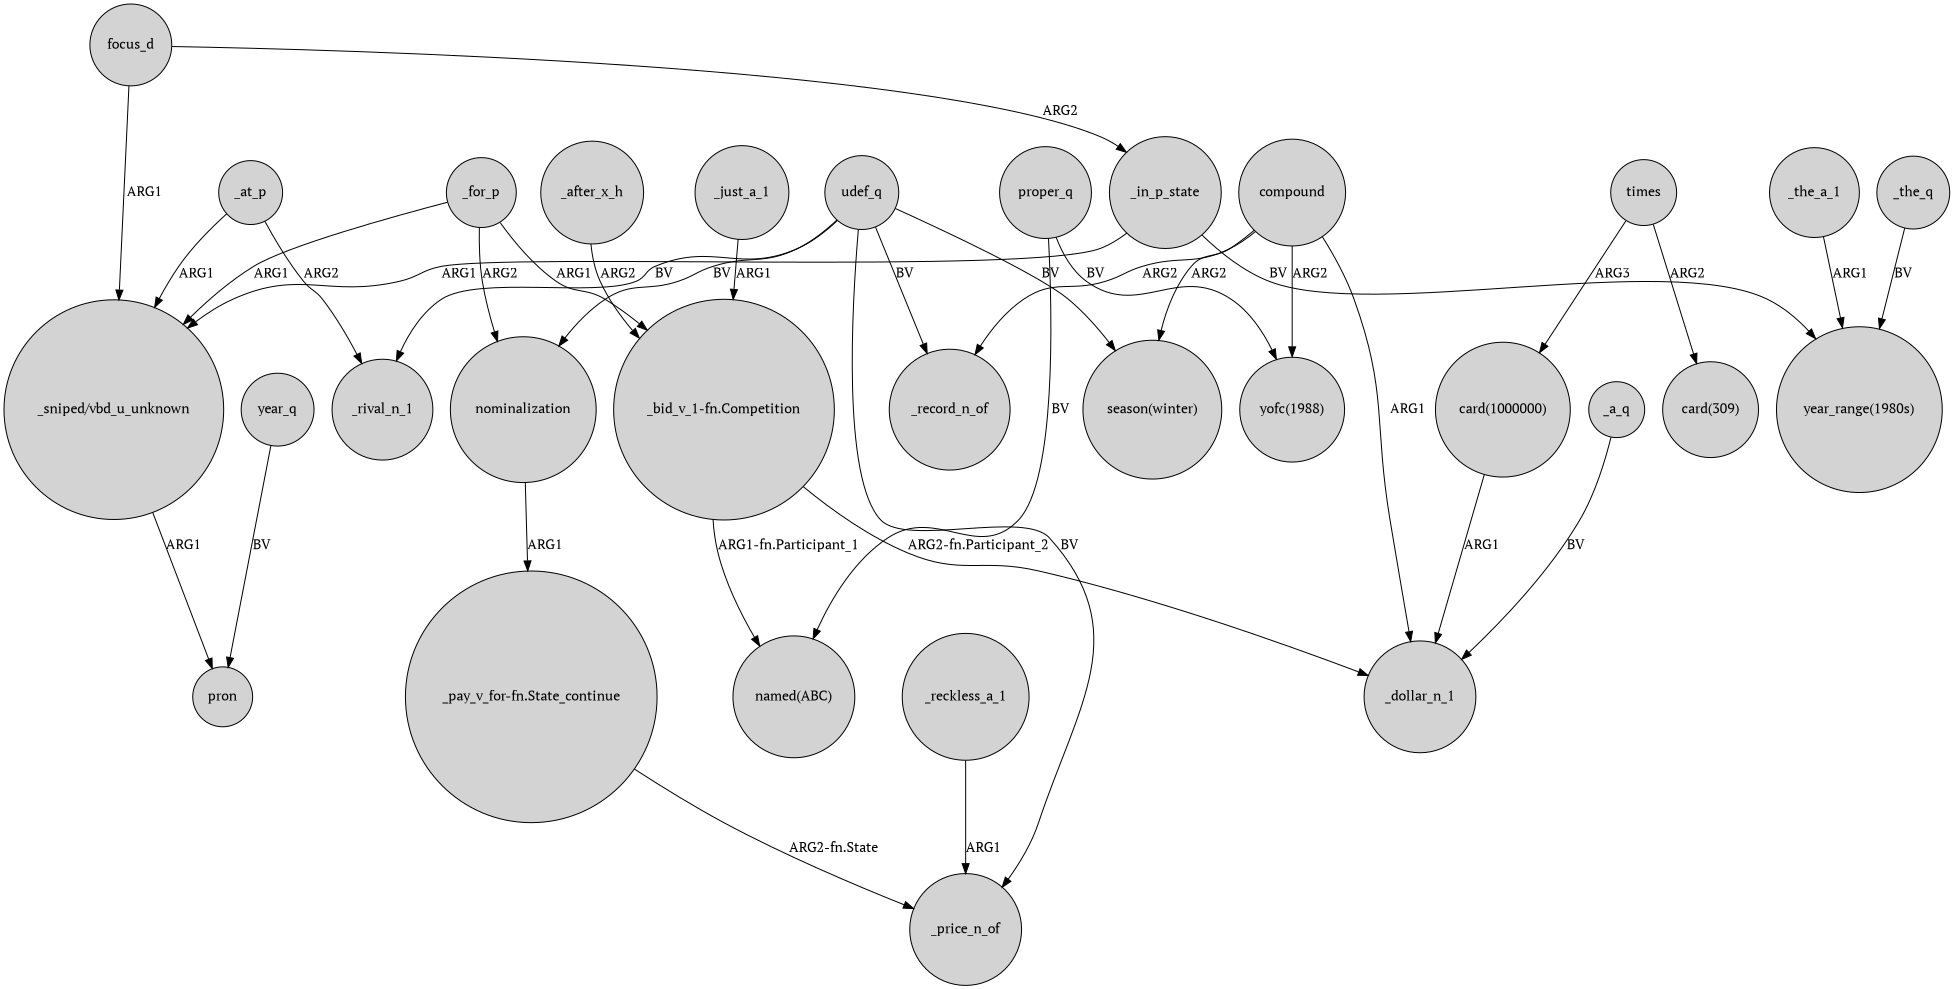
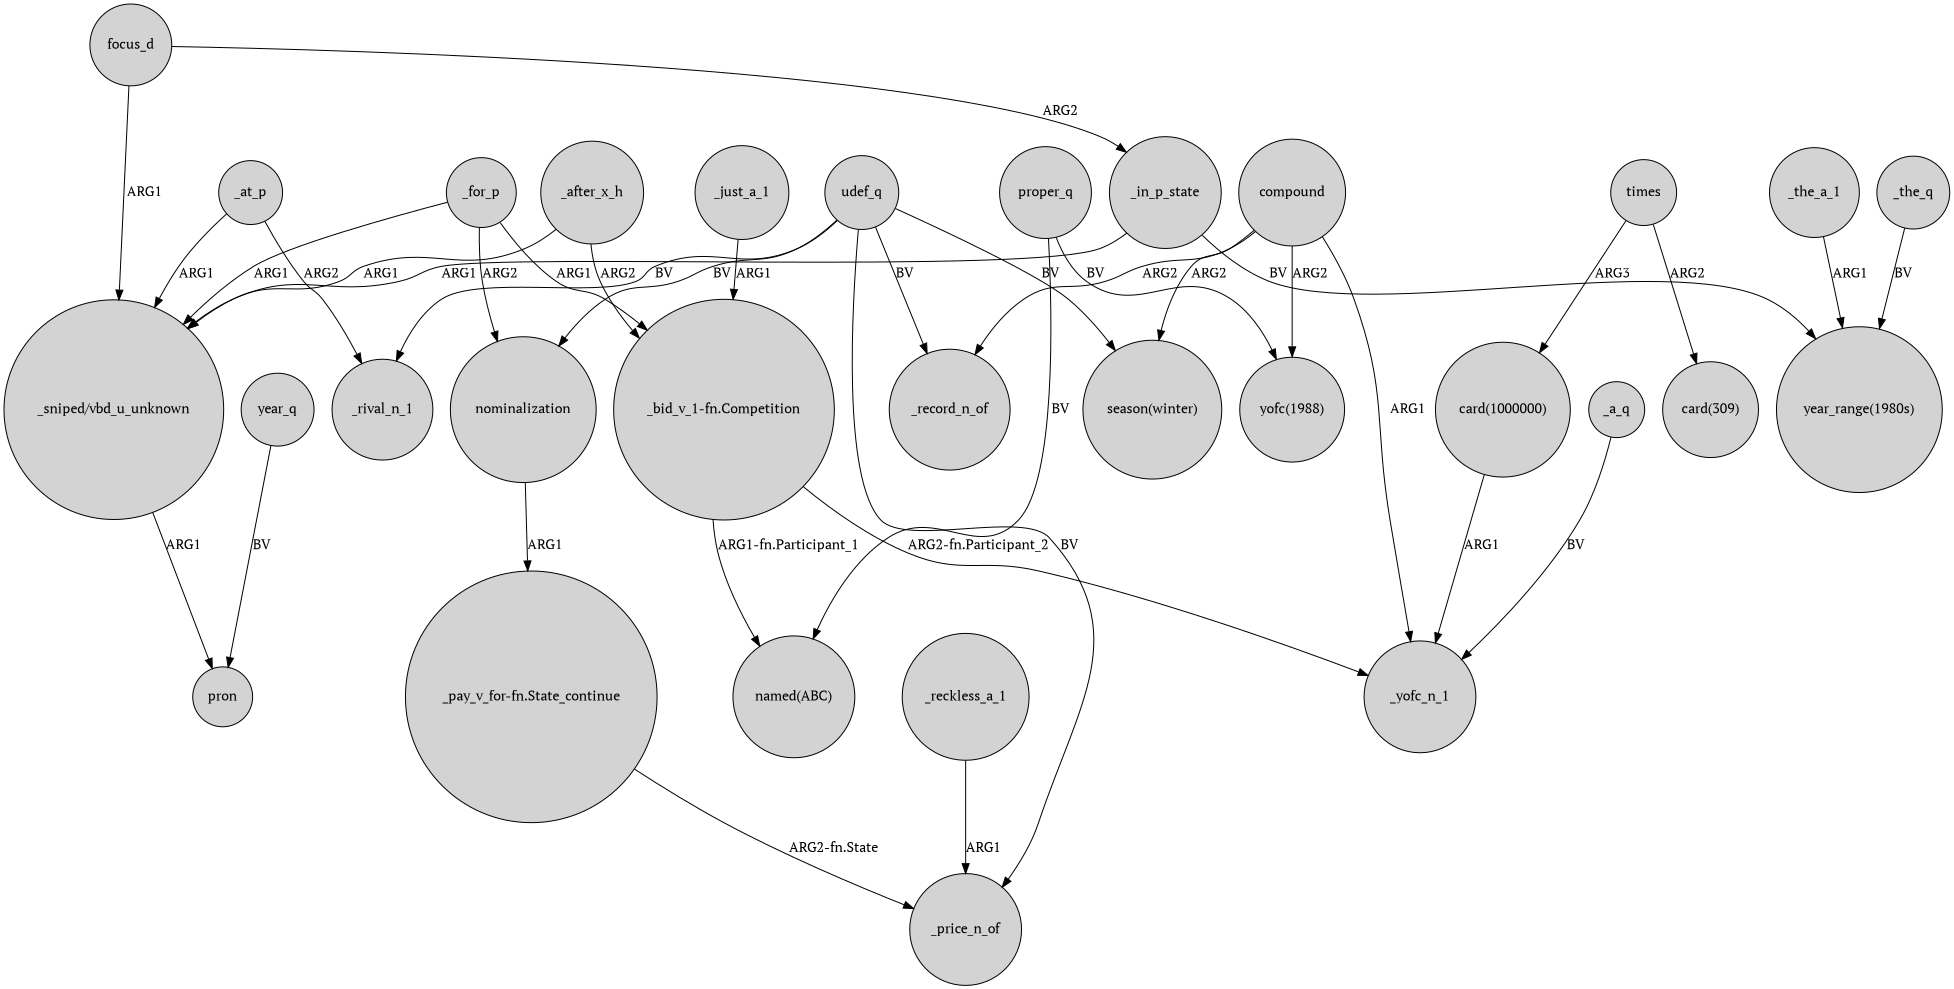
none -> (373, 264)
(1420, 697) -> (1420, 697)
